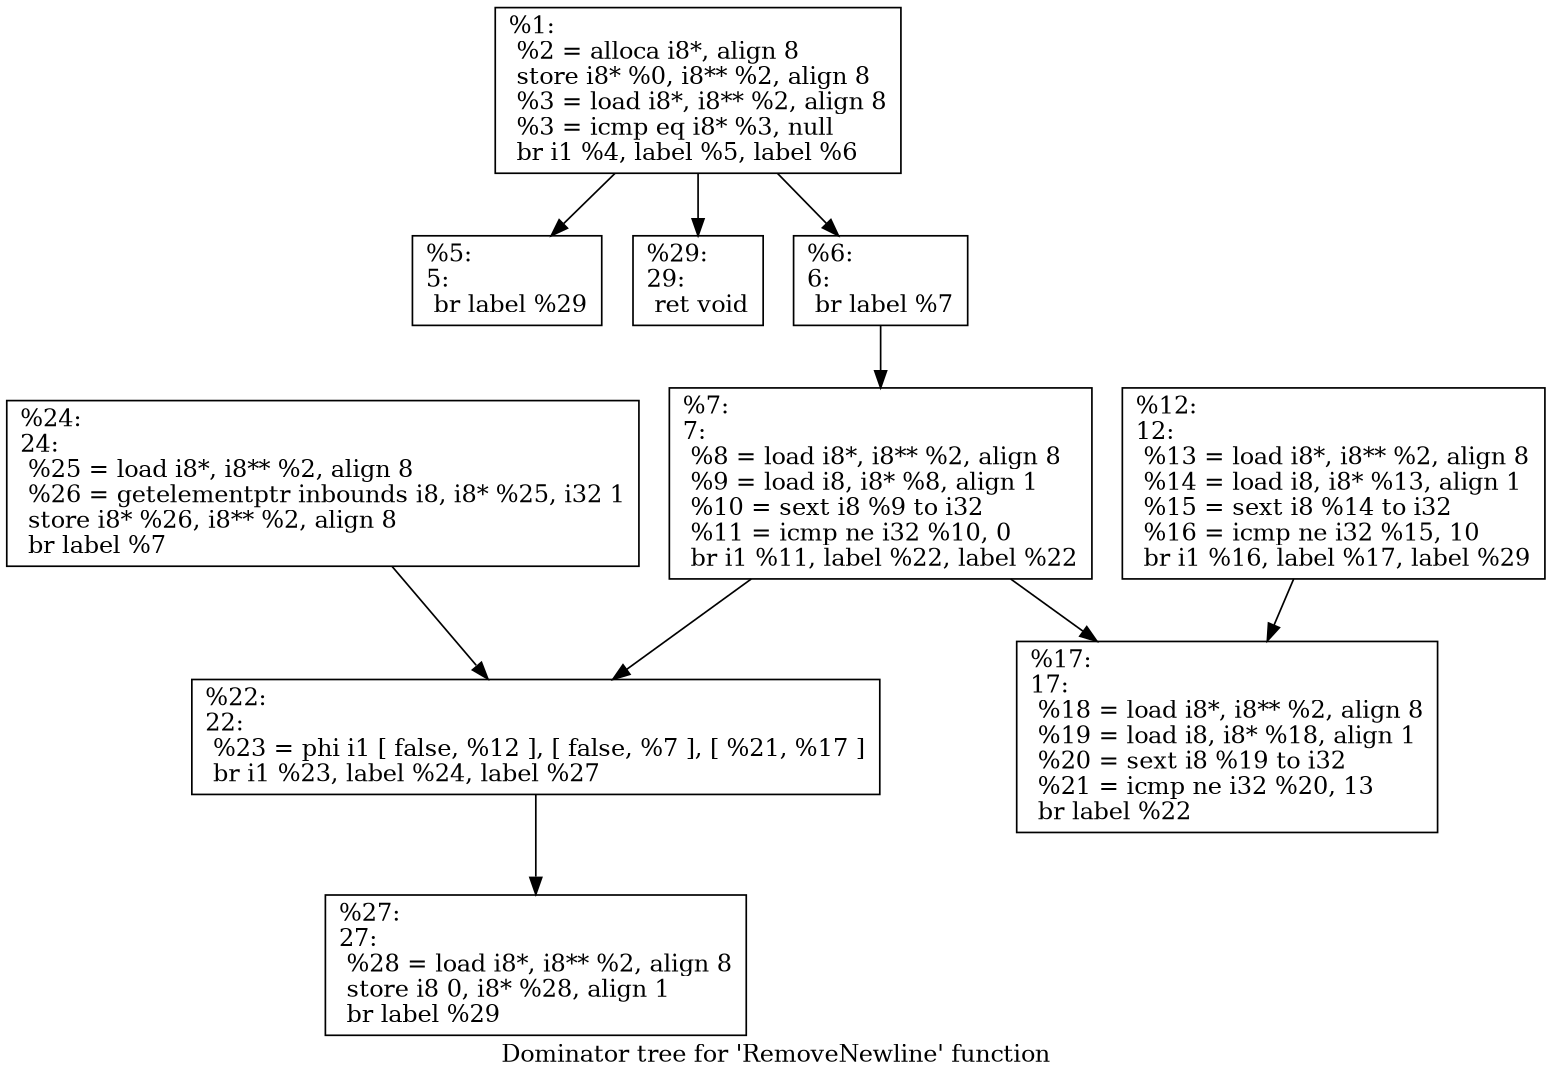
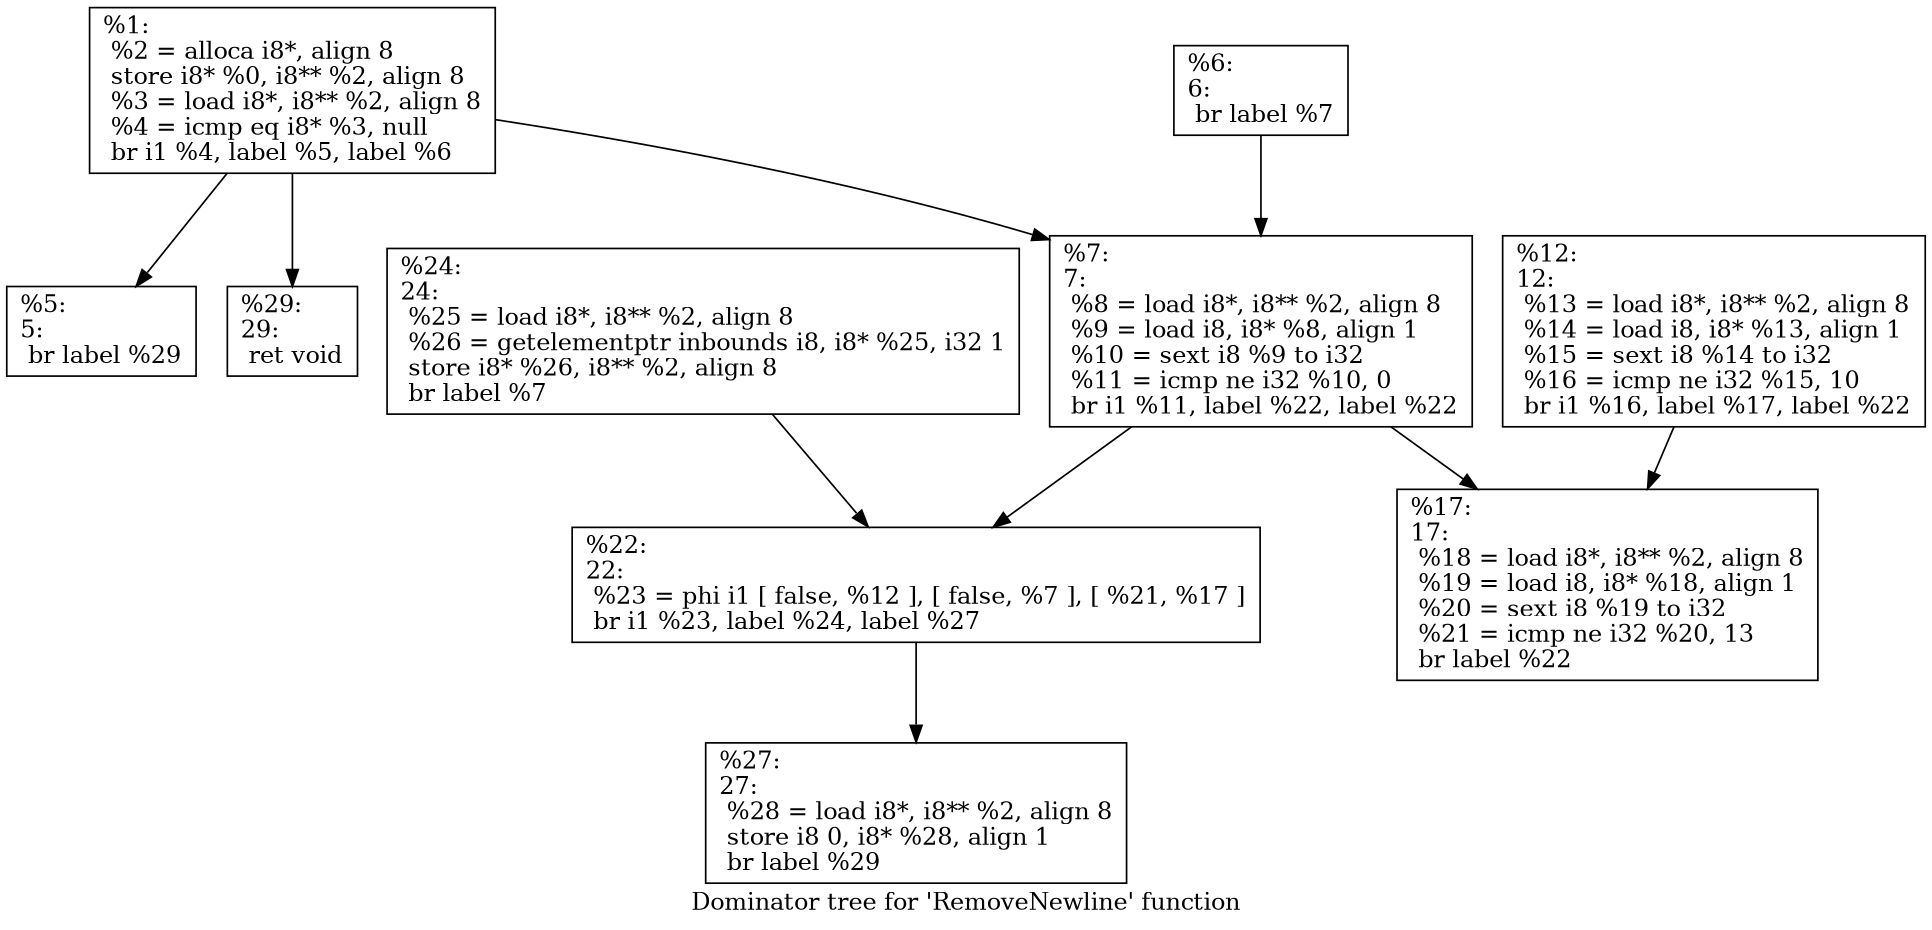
(672, 128) -> (266, 128)
(802, 199) -> (766, 169)
(1334, 559) -> (1714, 407)
